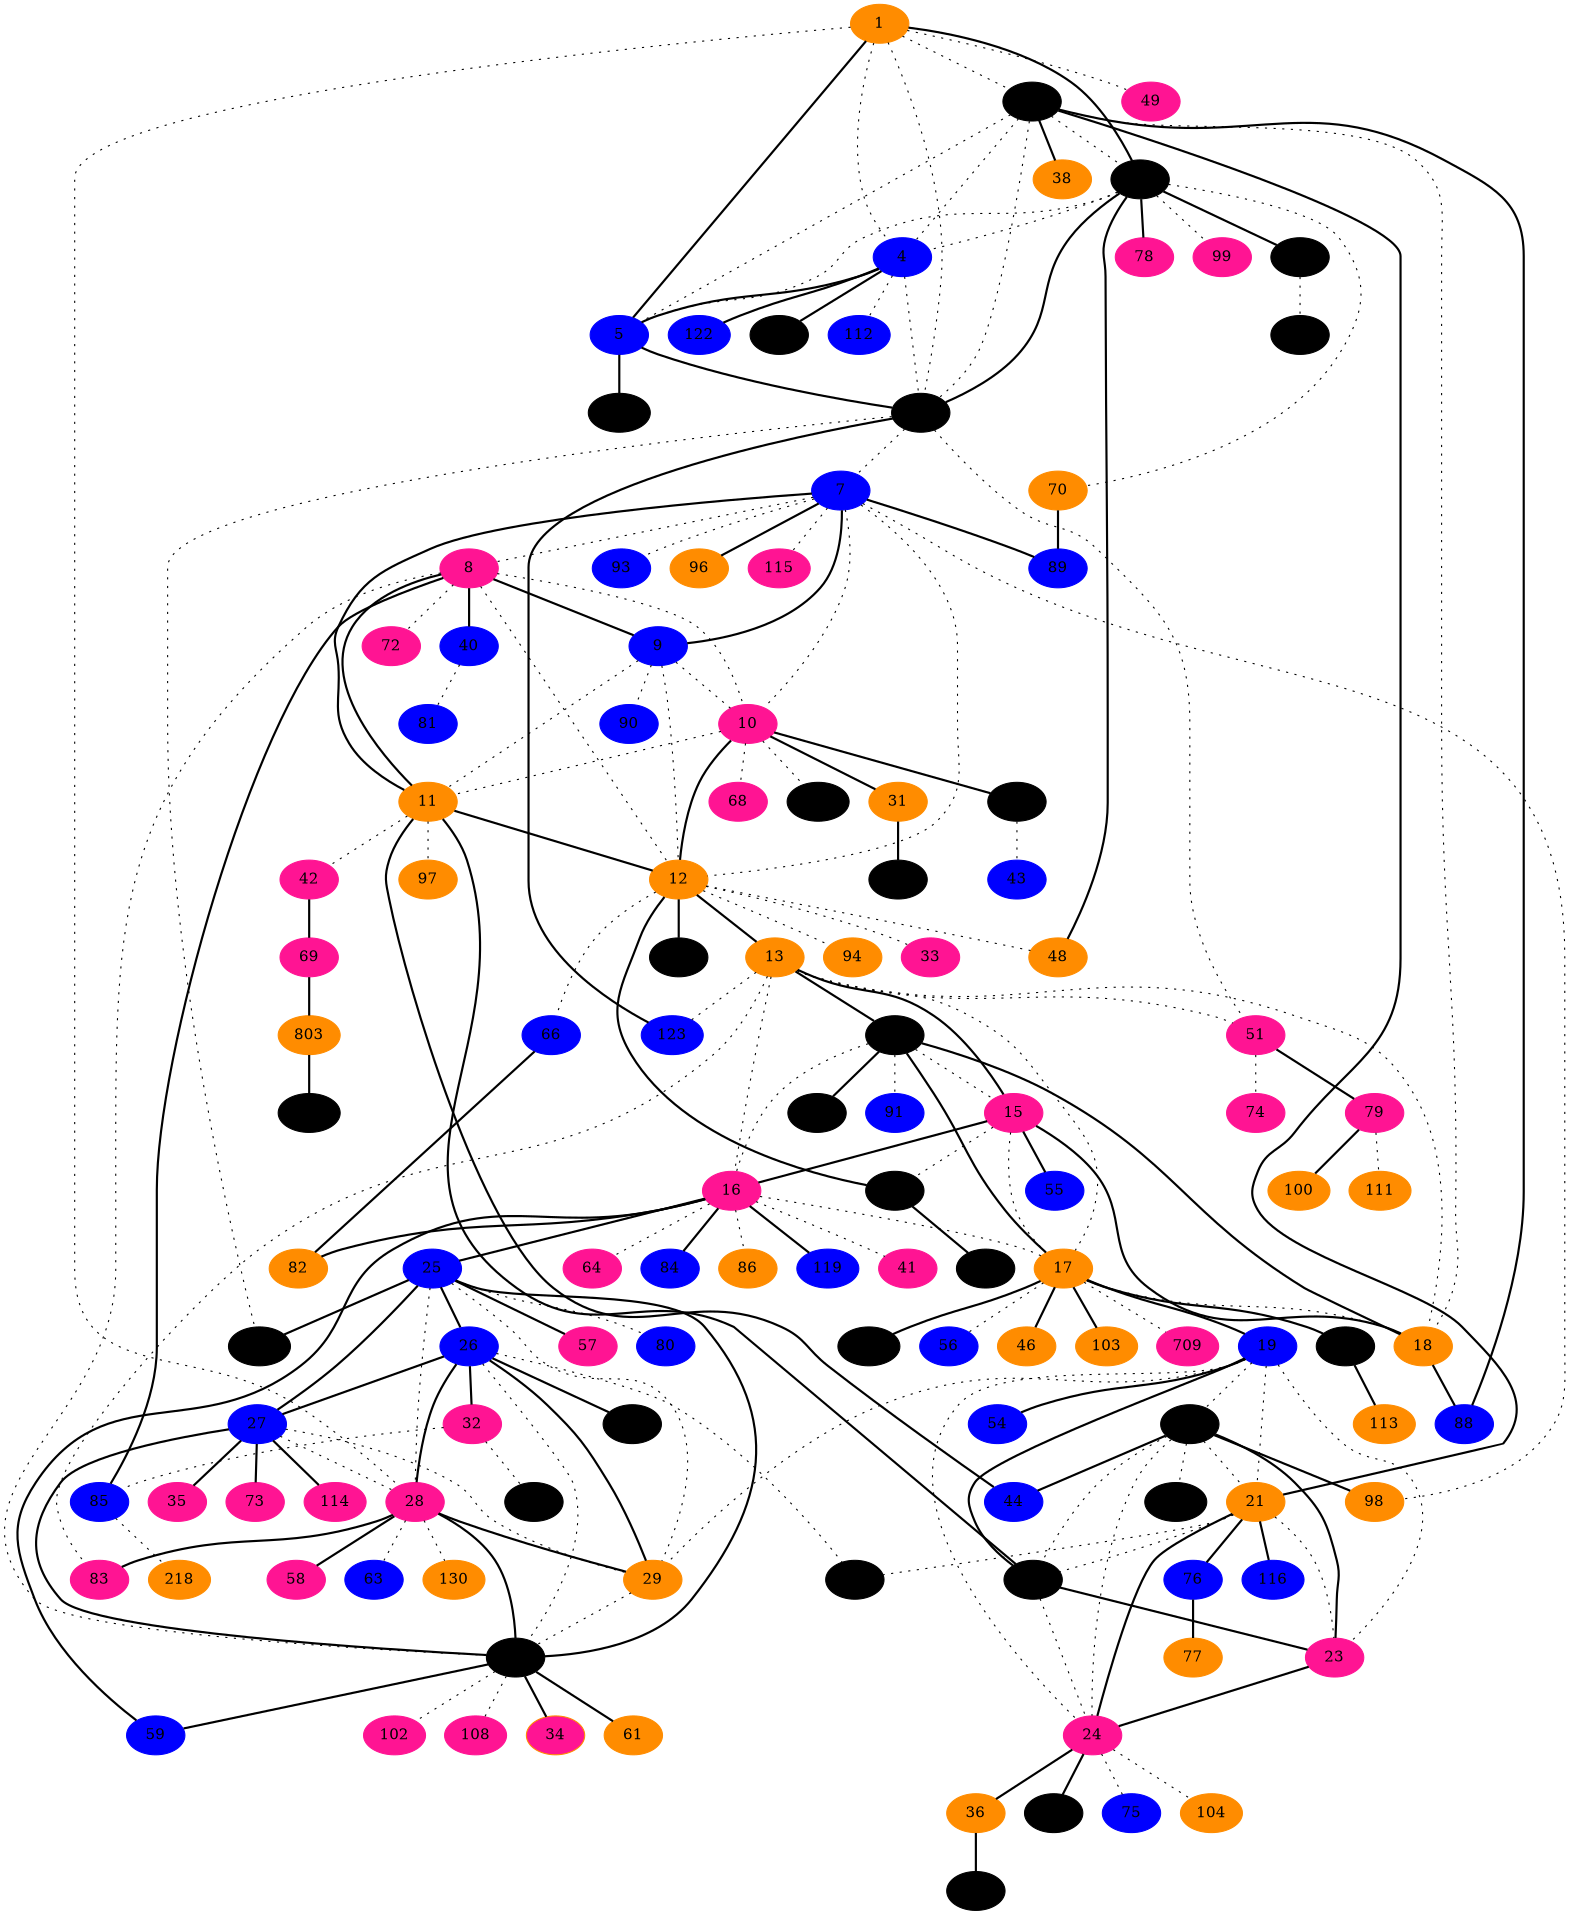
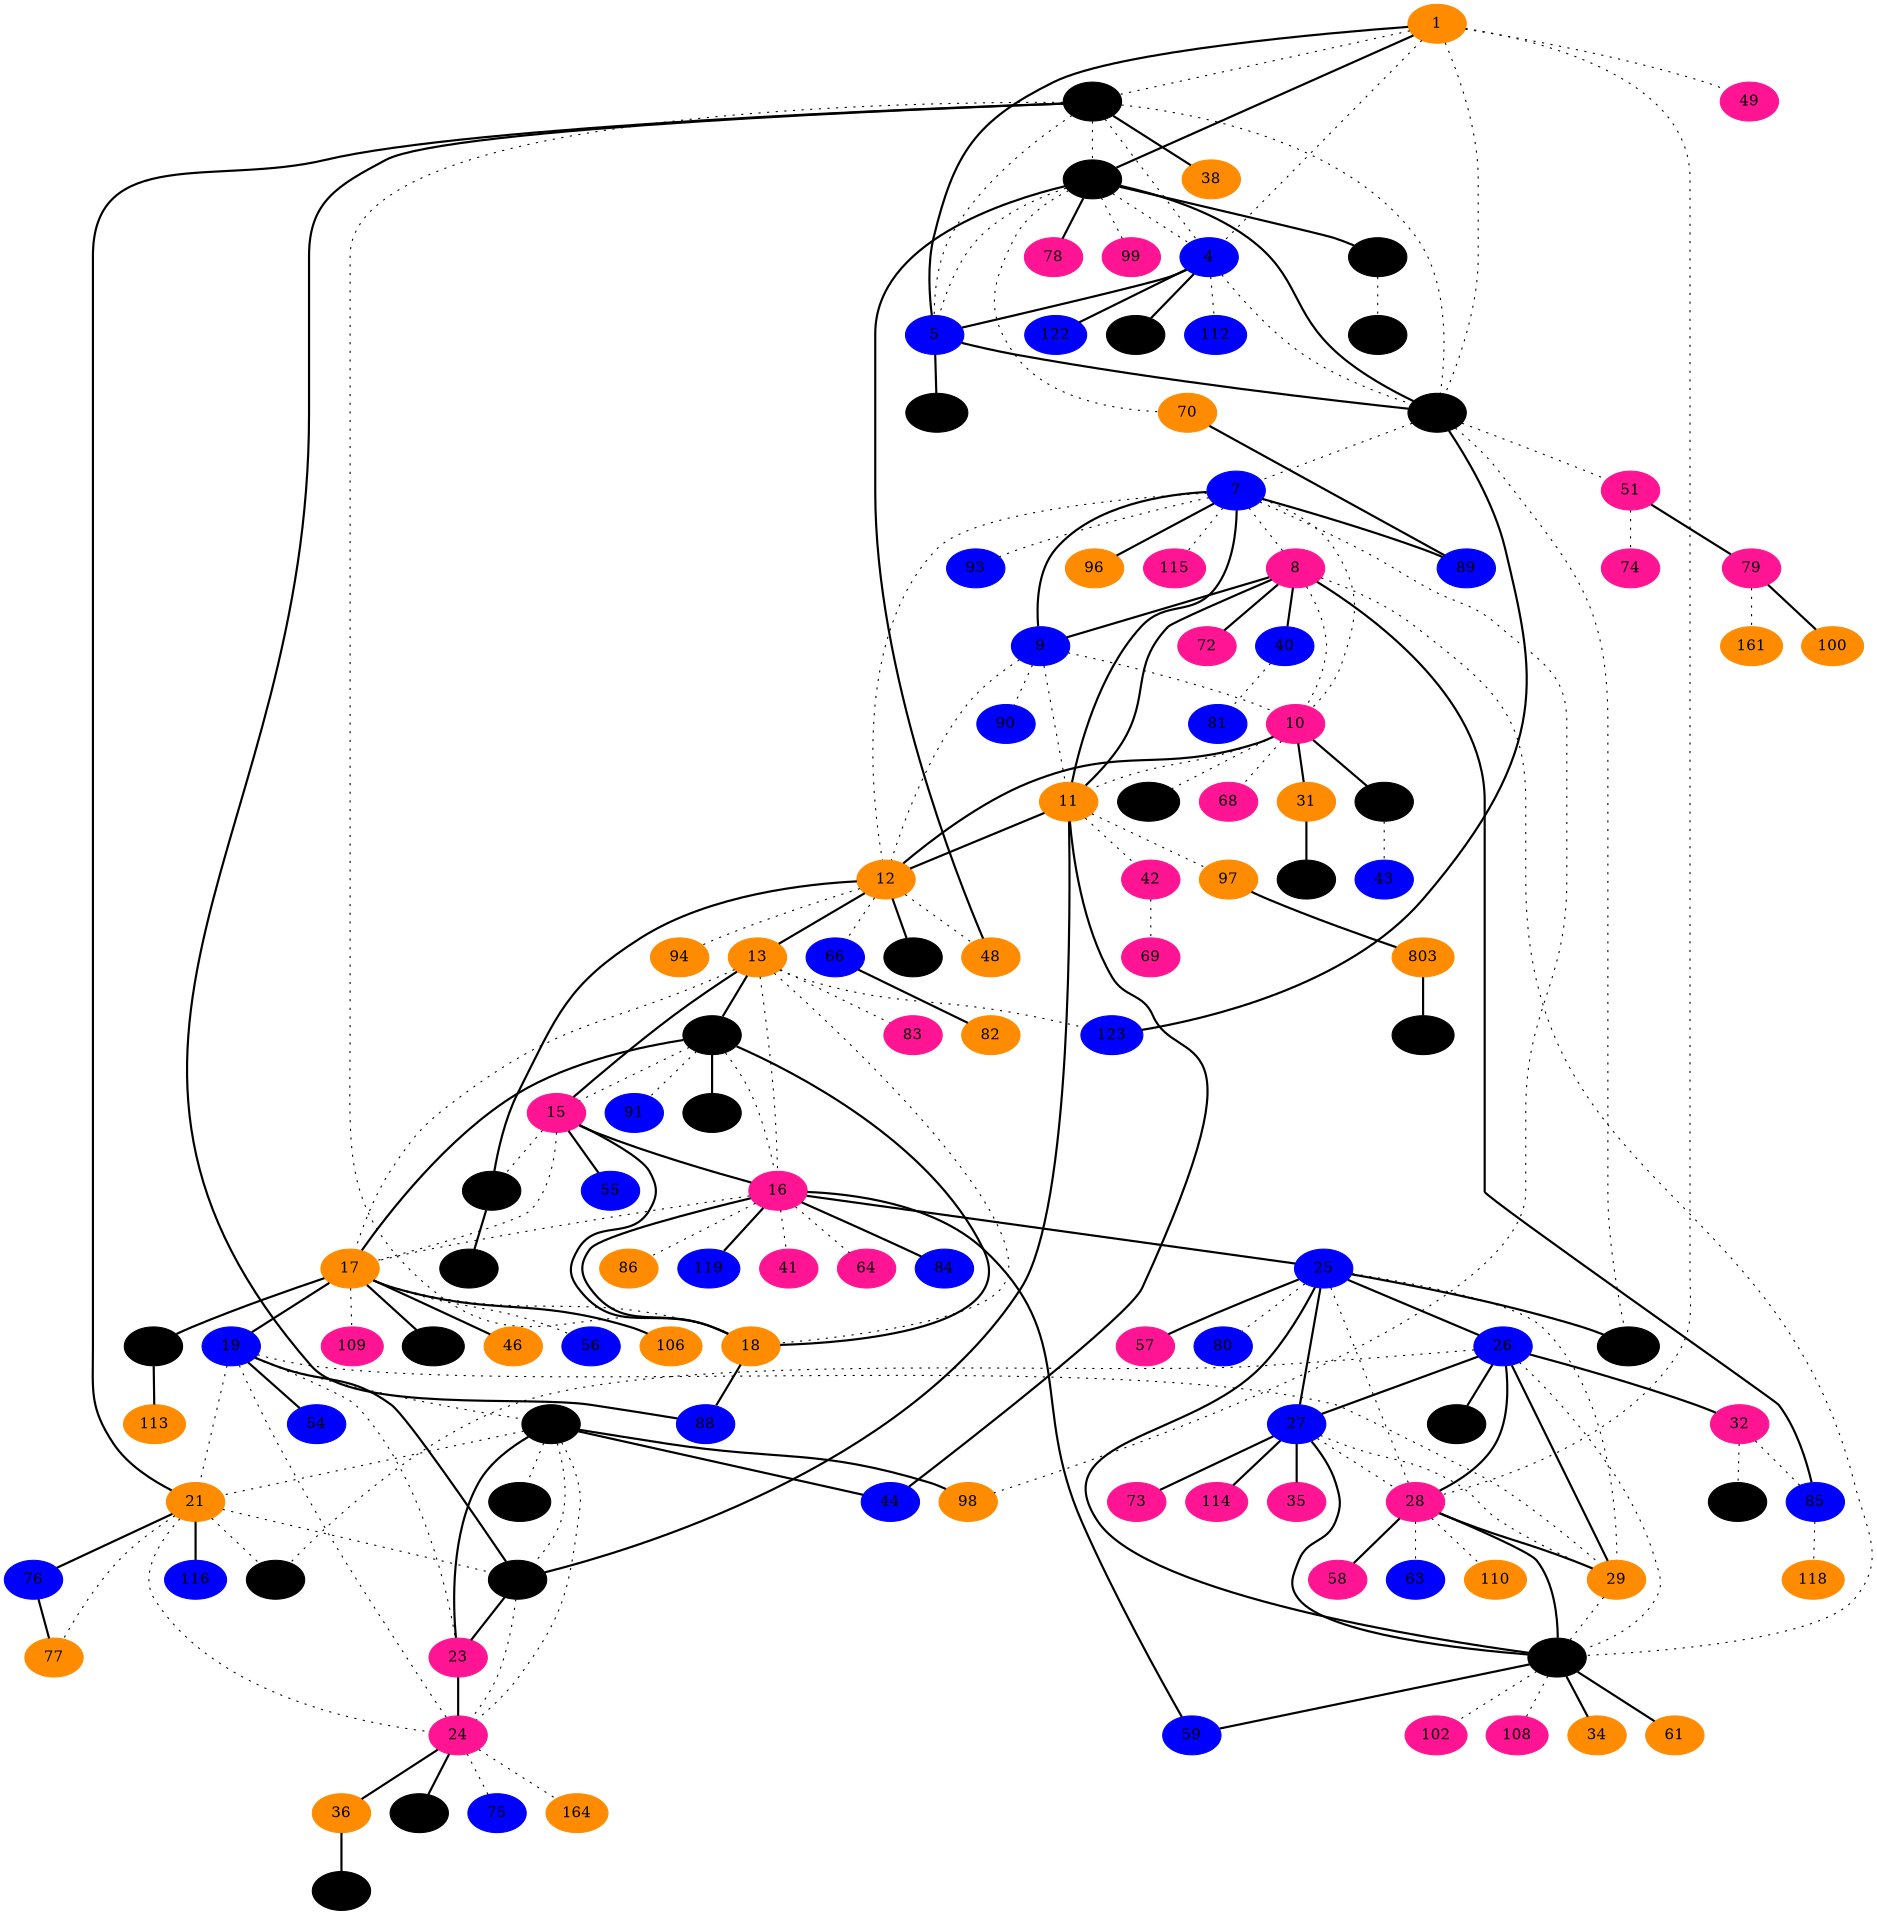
(430, 607) -> (1251, 607)
(574, 724) -> none
(309, 919) -> (1151, 919)
(930, 957) -> none
(309, 996) -> (1323, 921)
(1070, 997) -> none
(1380, 1191) -> (1752, 646)
(523, 1225) -> (584, 1259)
(1107, 1346) -> (671, 1346)
(1188, 1346) -> (352, 1346)
(257, 1541) -> none
(1319, 1570) -> (111, 1569)
(180, 1580) -> (1813, 1580)
(454, 1580) -> (1495, 1580)
(1137, 1593) -> (237, 1673)
(556, 1735) -> (1597, 1735)
(1211, 1813) -> (577, 1813)
